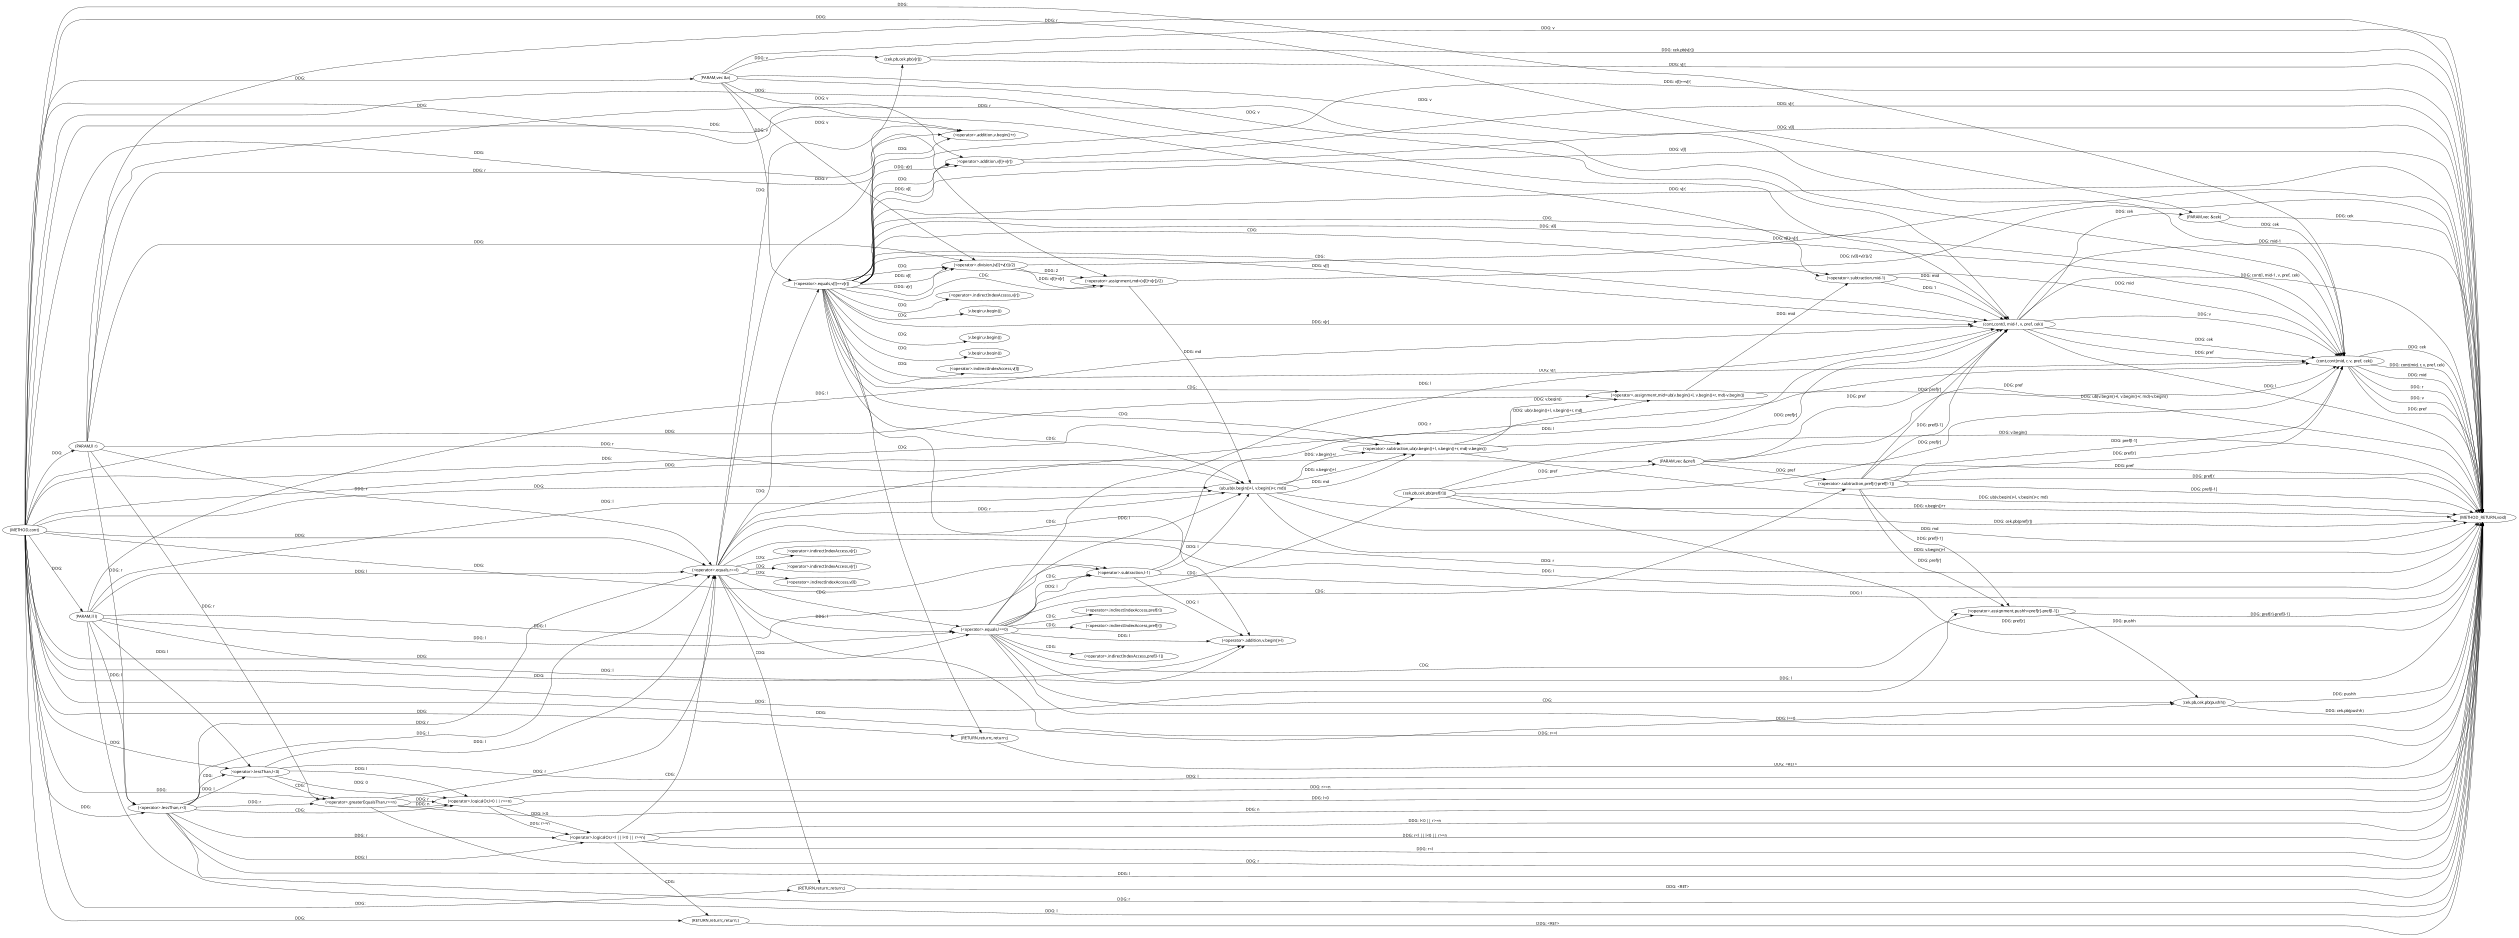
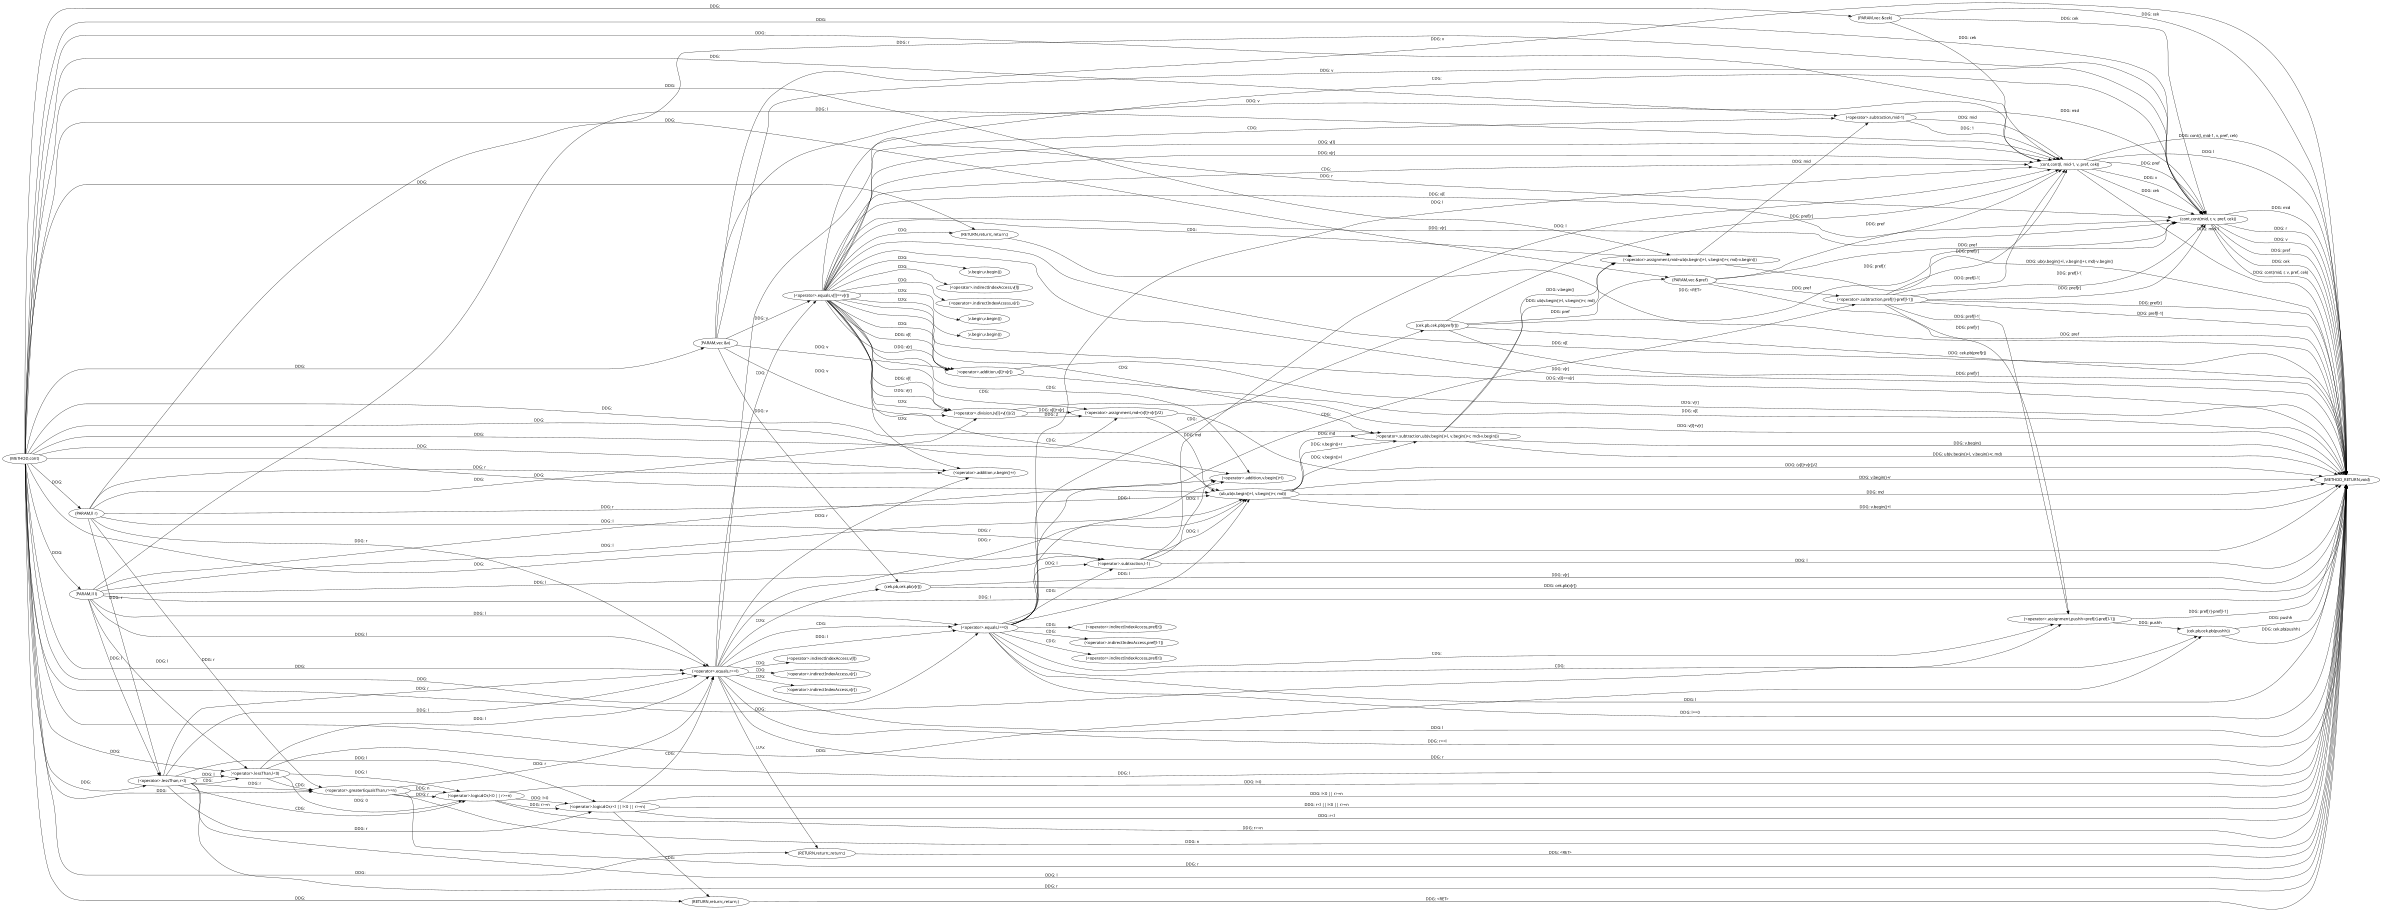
(2081, 238) -> (1988, 76)
